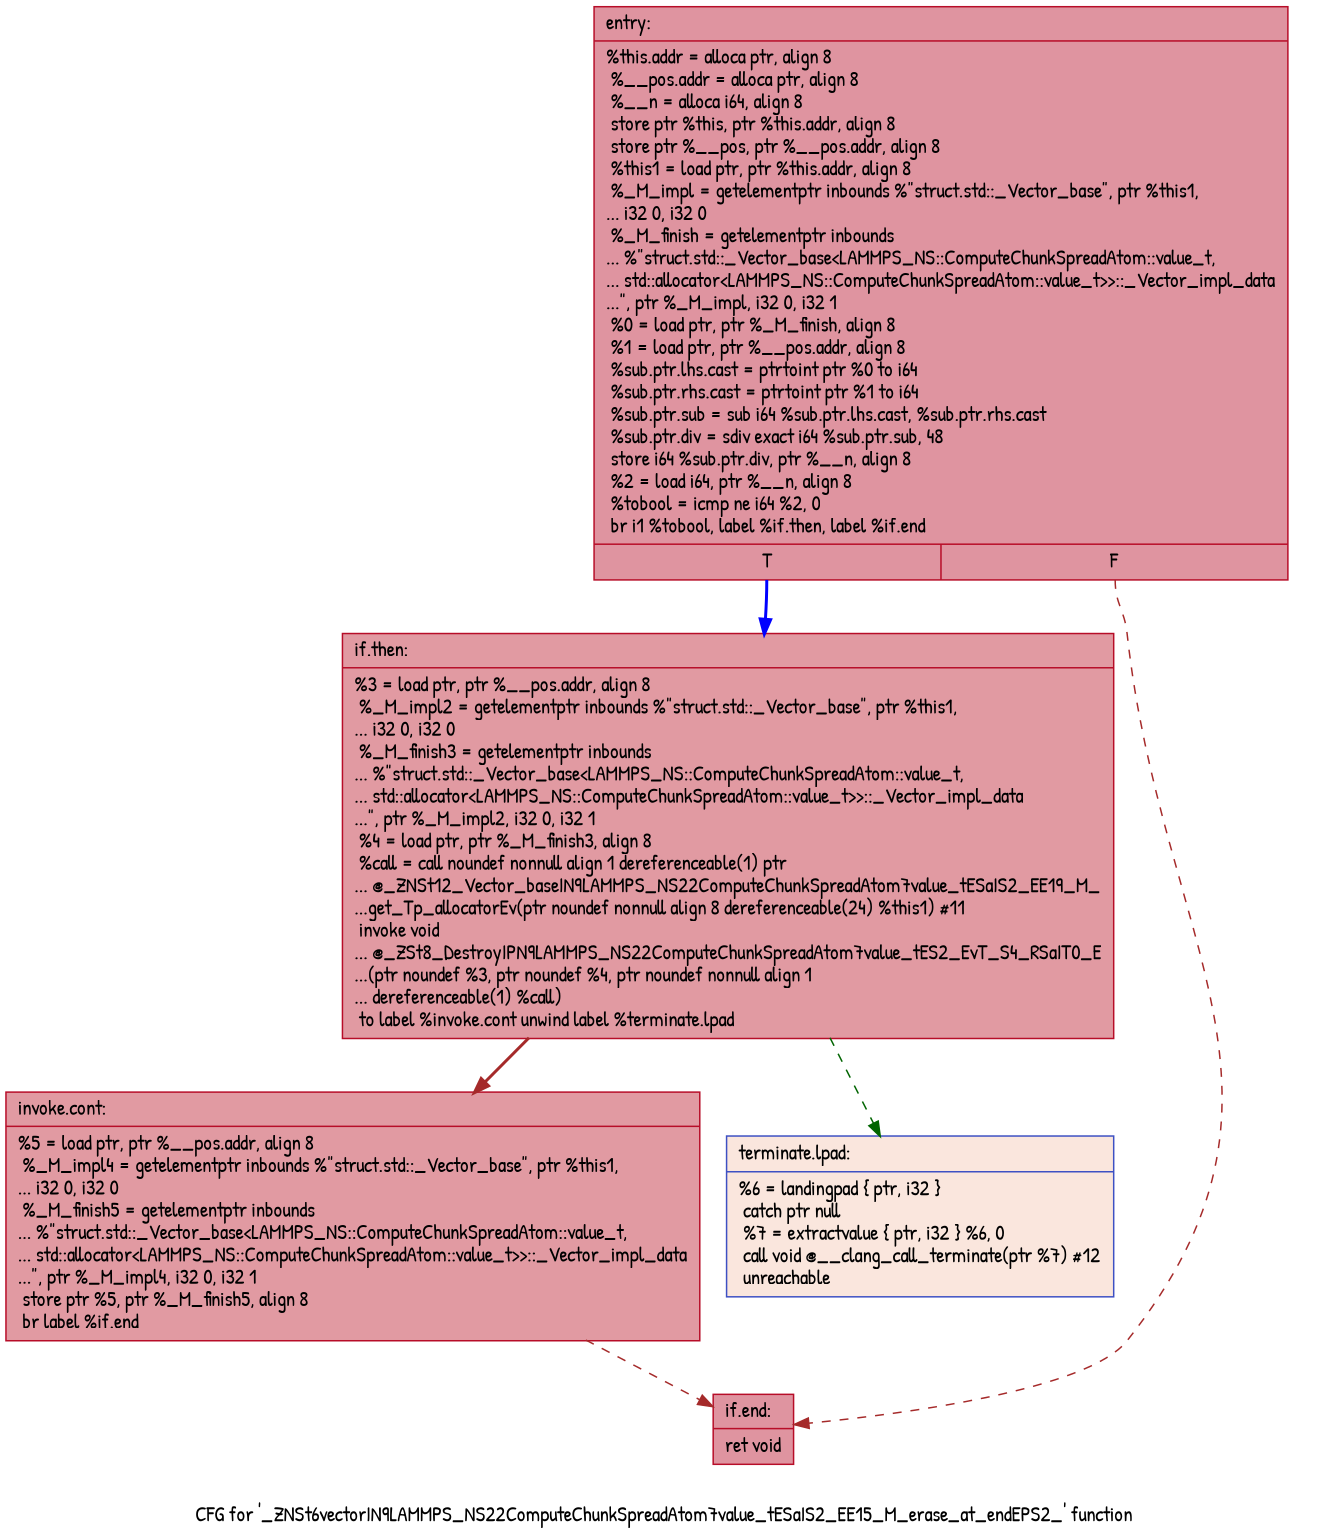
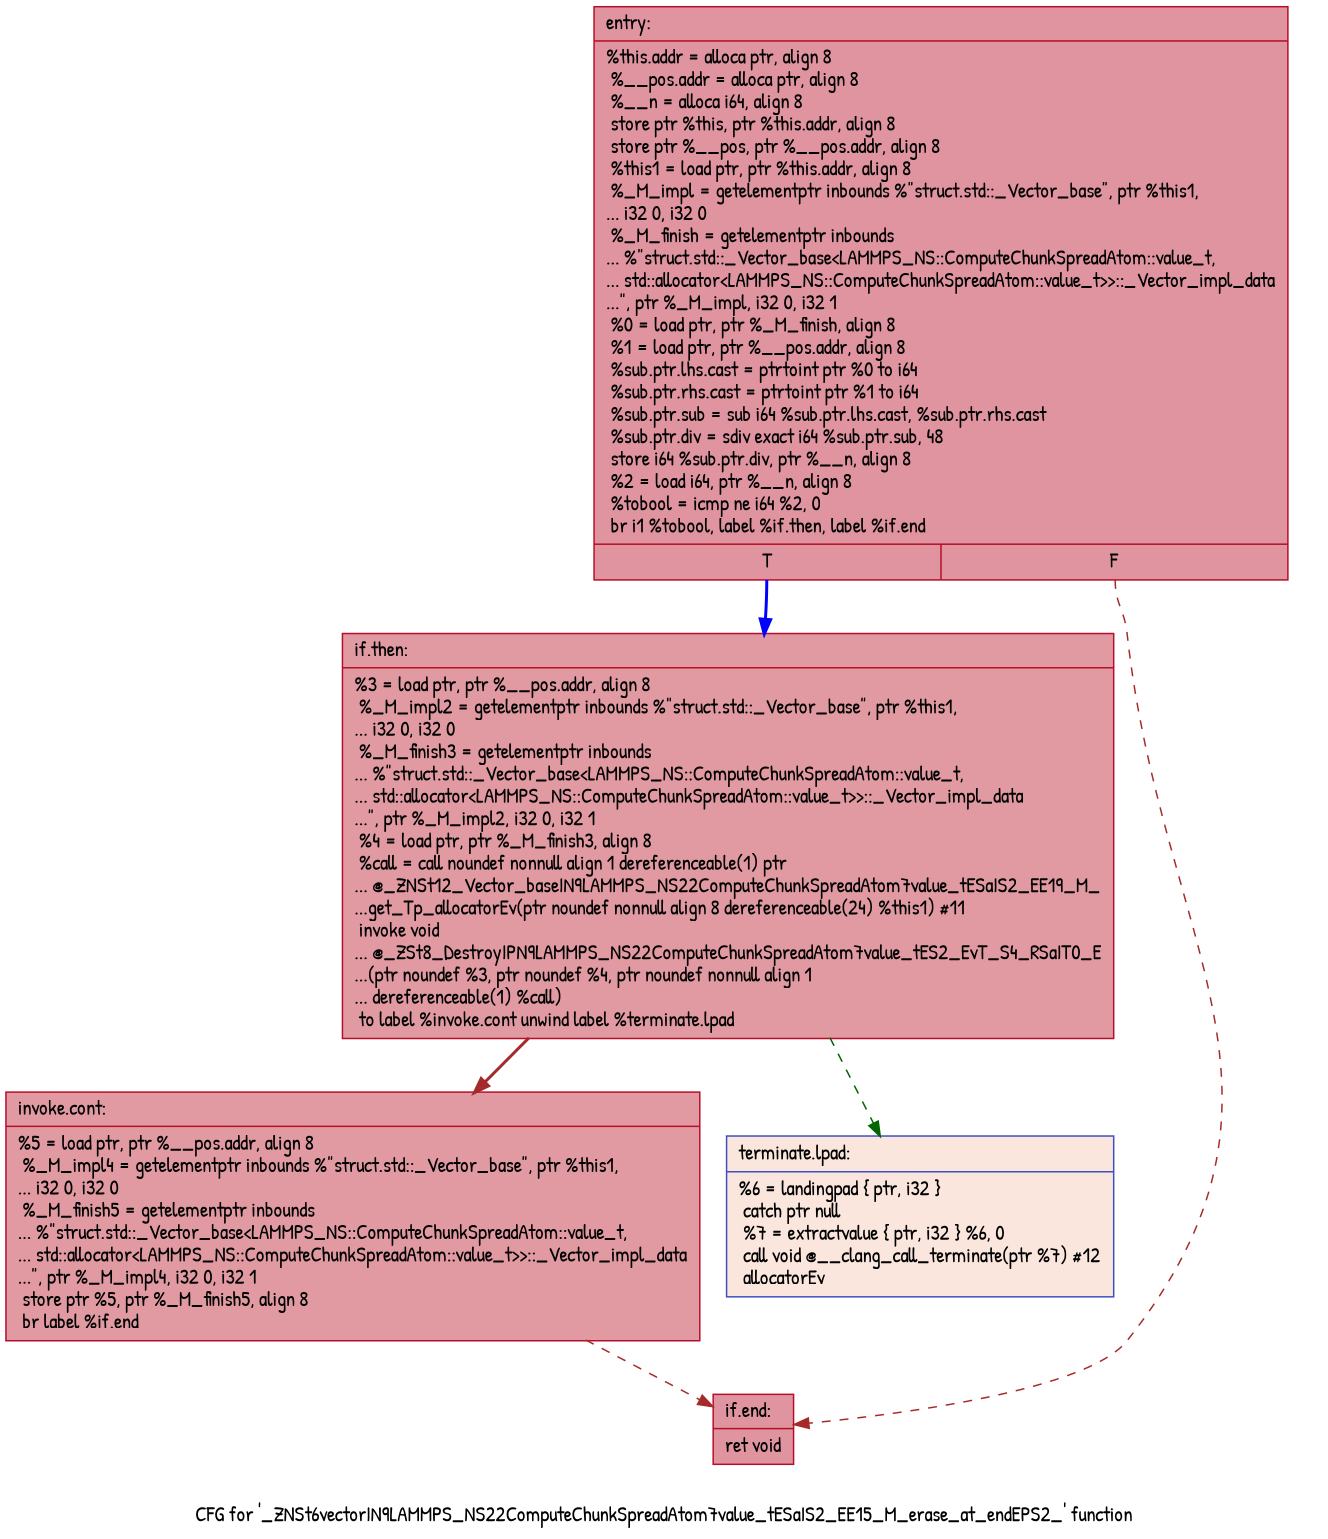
(785, 1278) -> (782, 1278)
